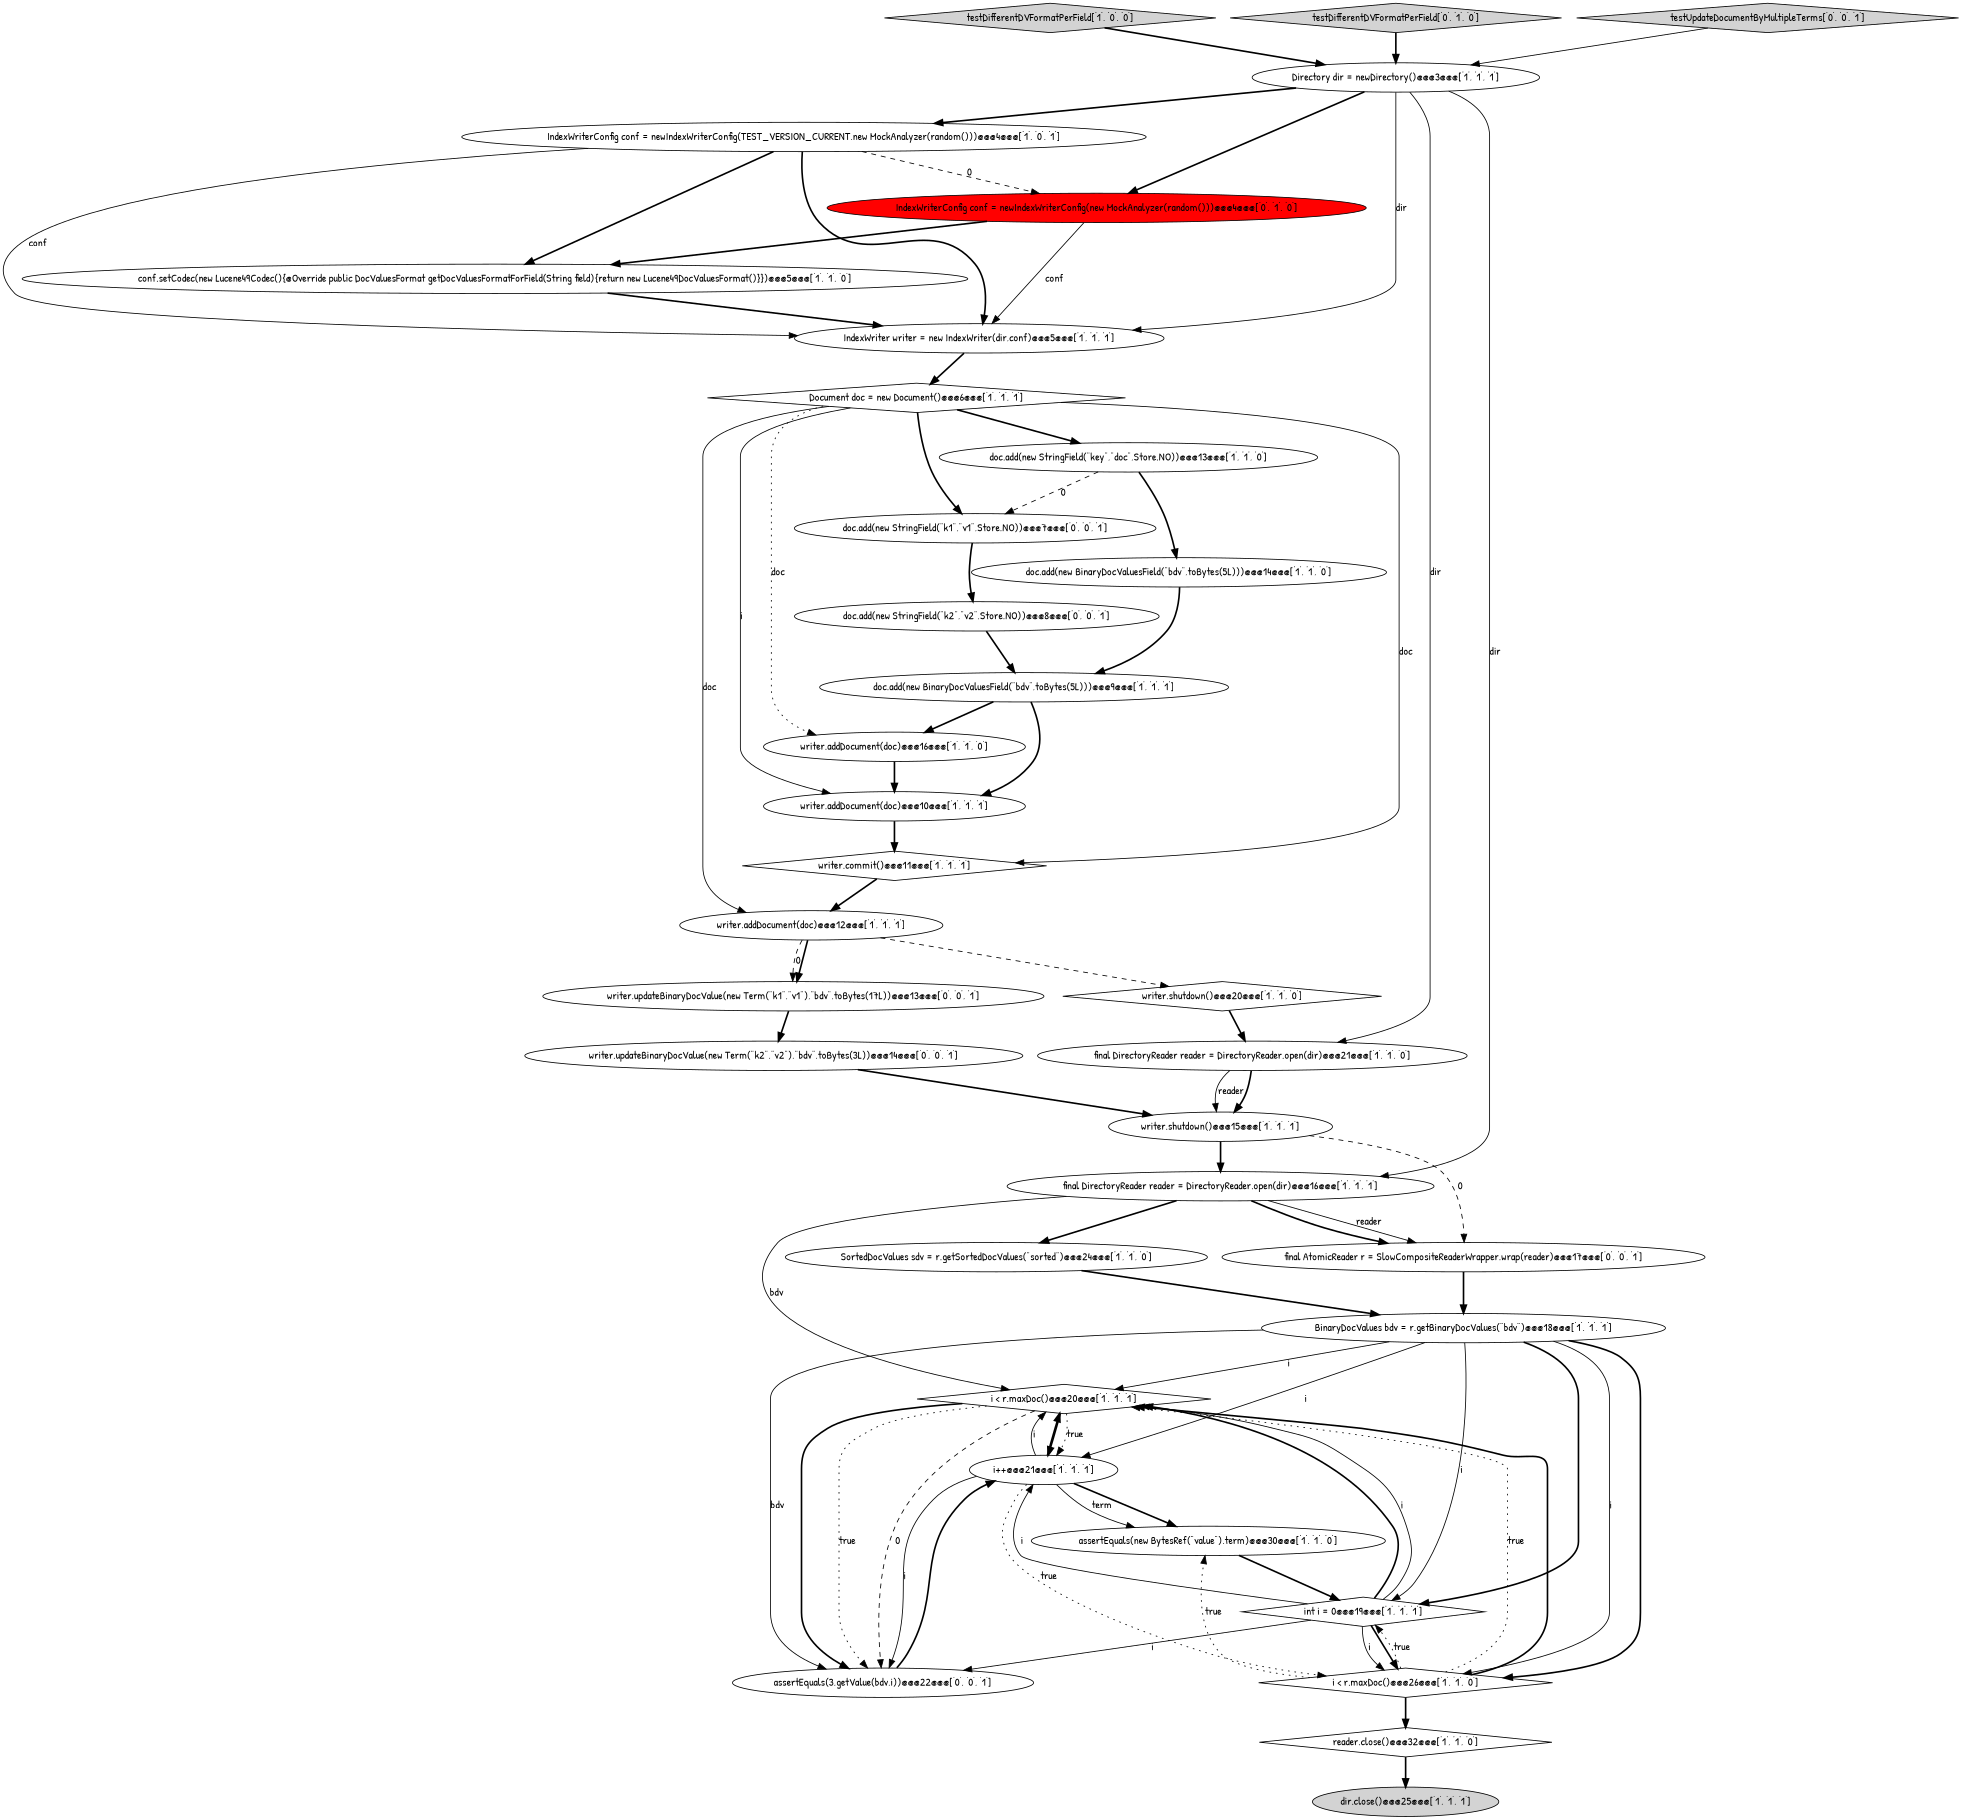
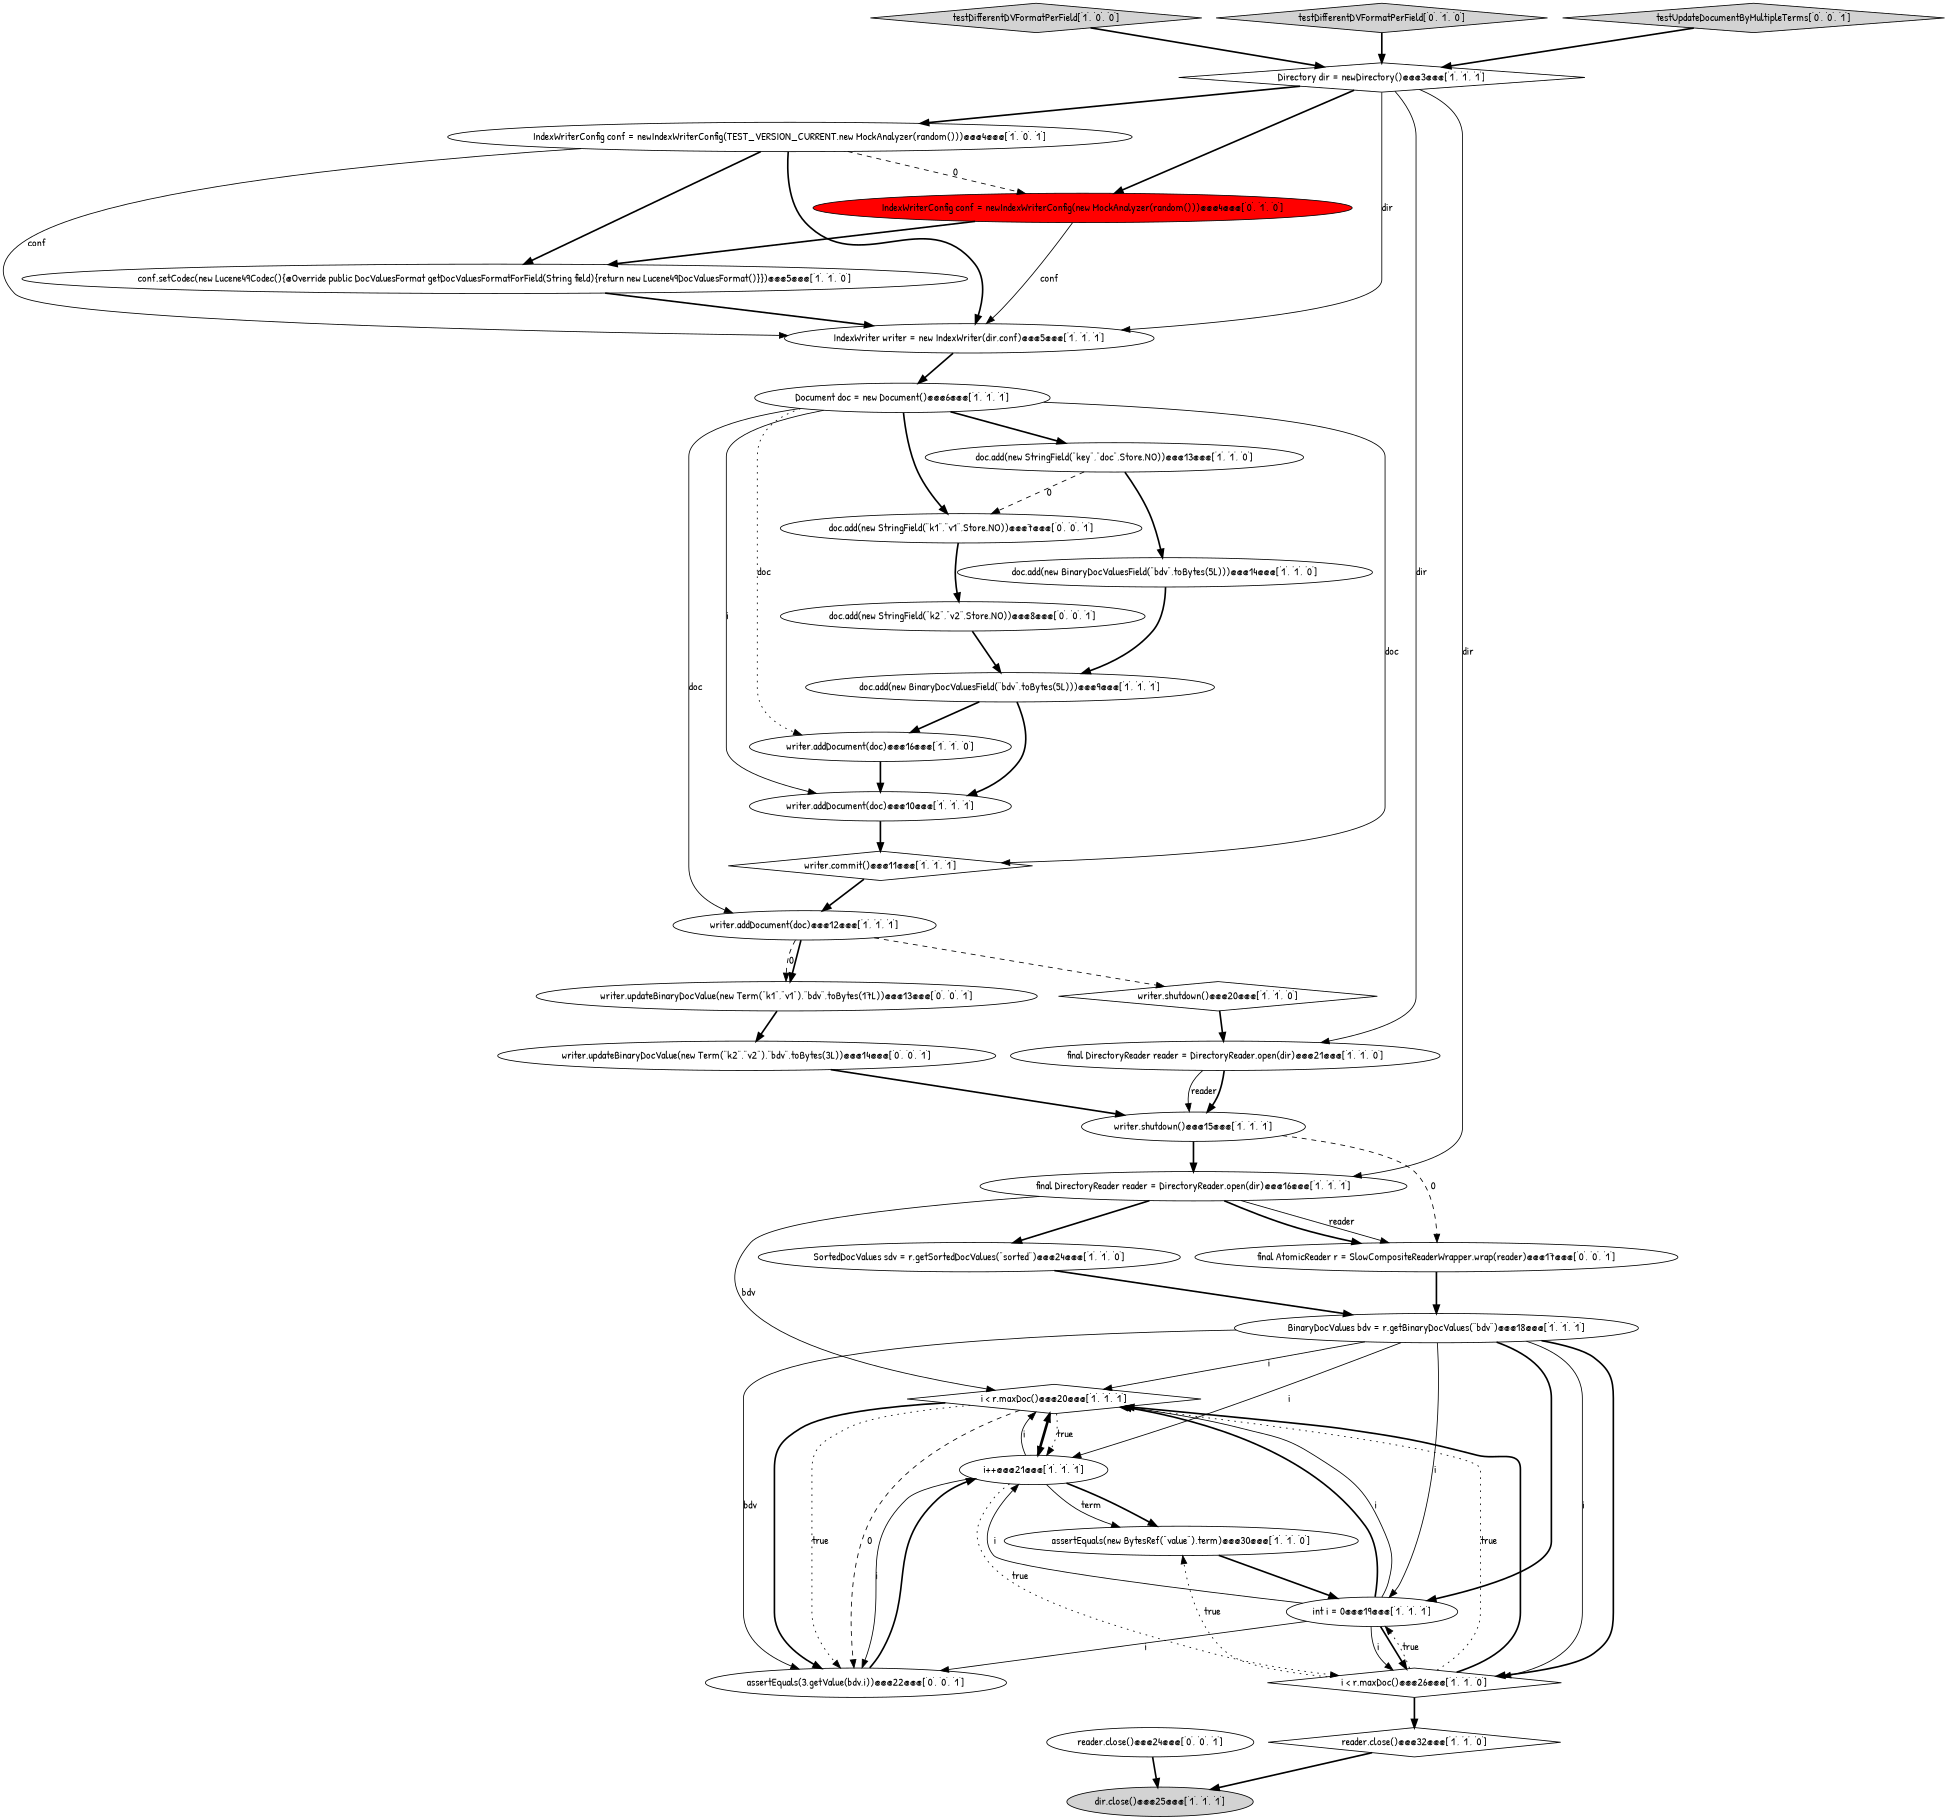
(1594, 46) -> (1572, 47)
(1396, 77) -> (1382, 77)
(916, 398) -> (902, 398)
(1363, 1612) -> (1372, 1612)
none -> (1150, 1742)
